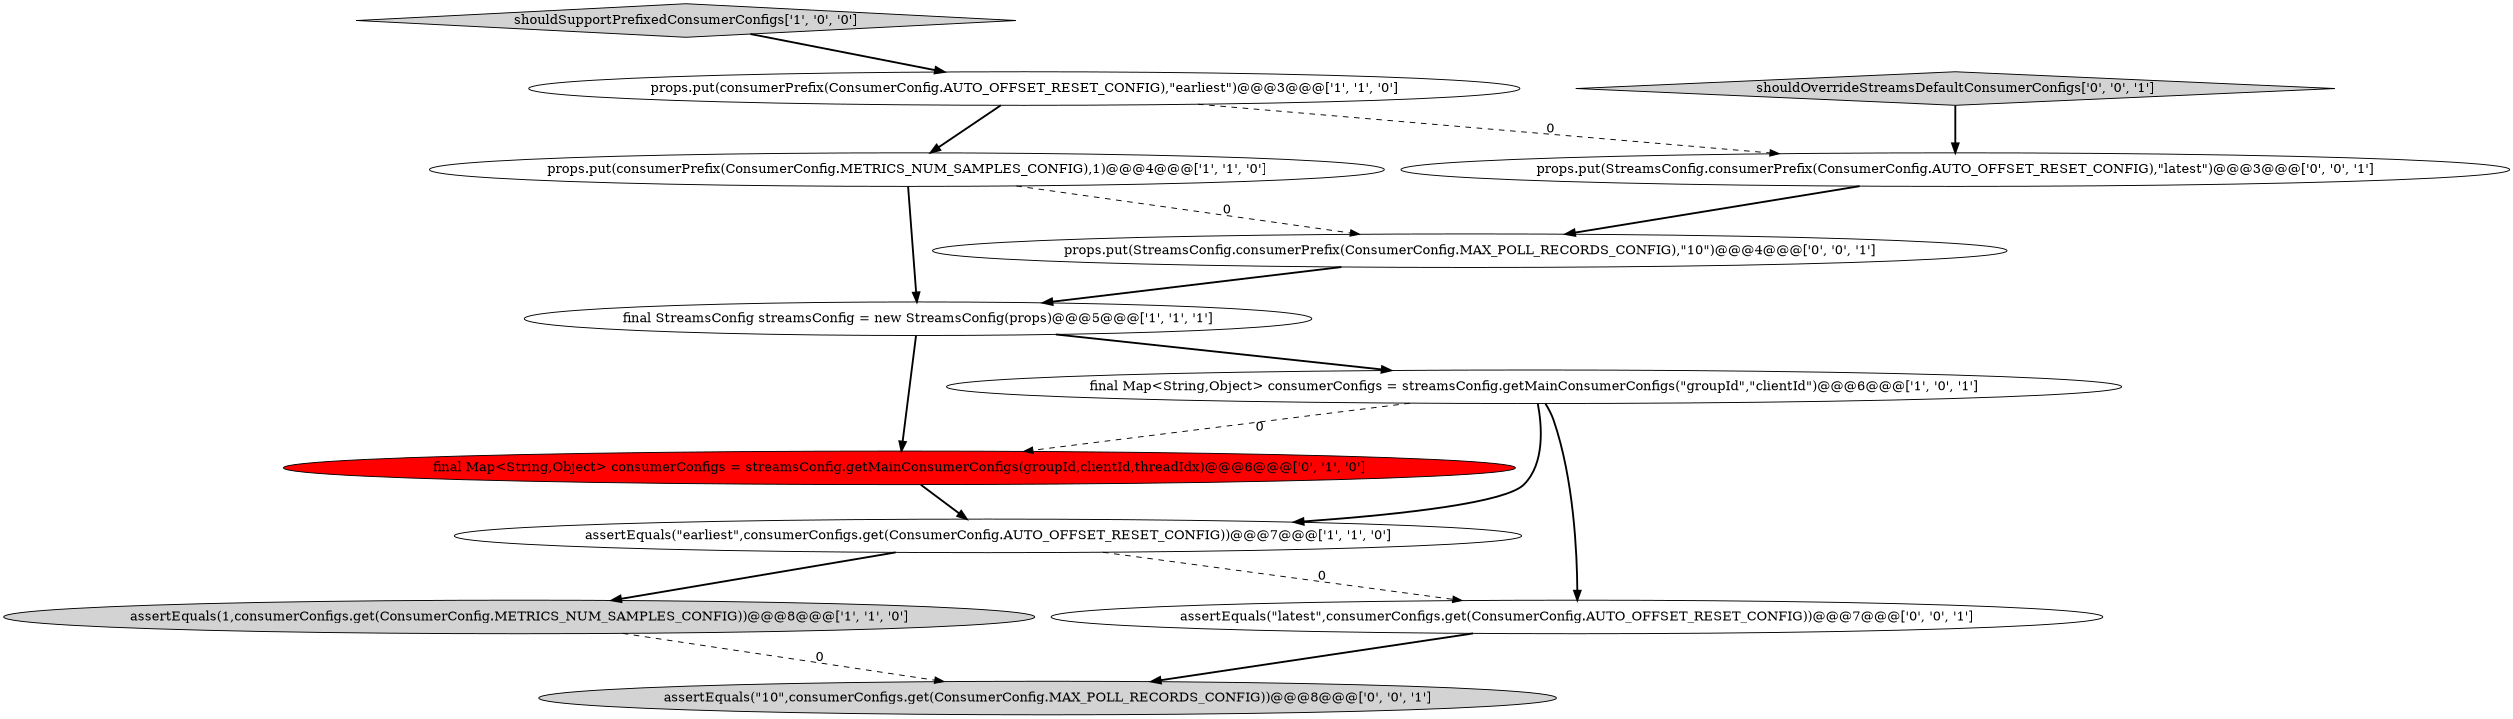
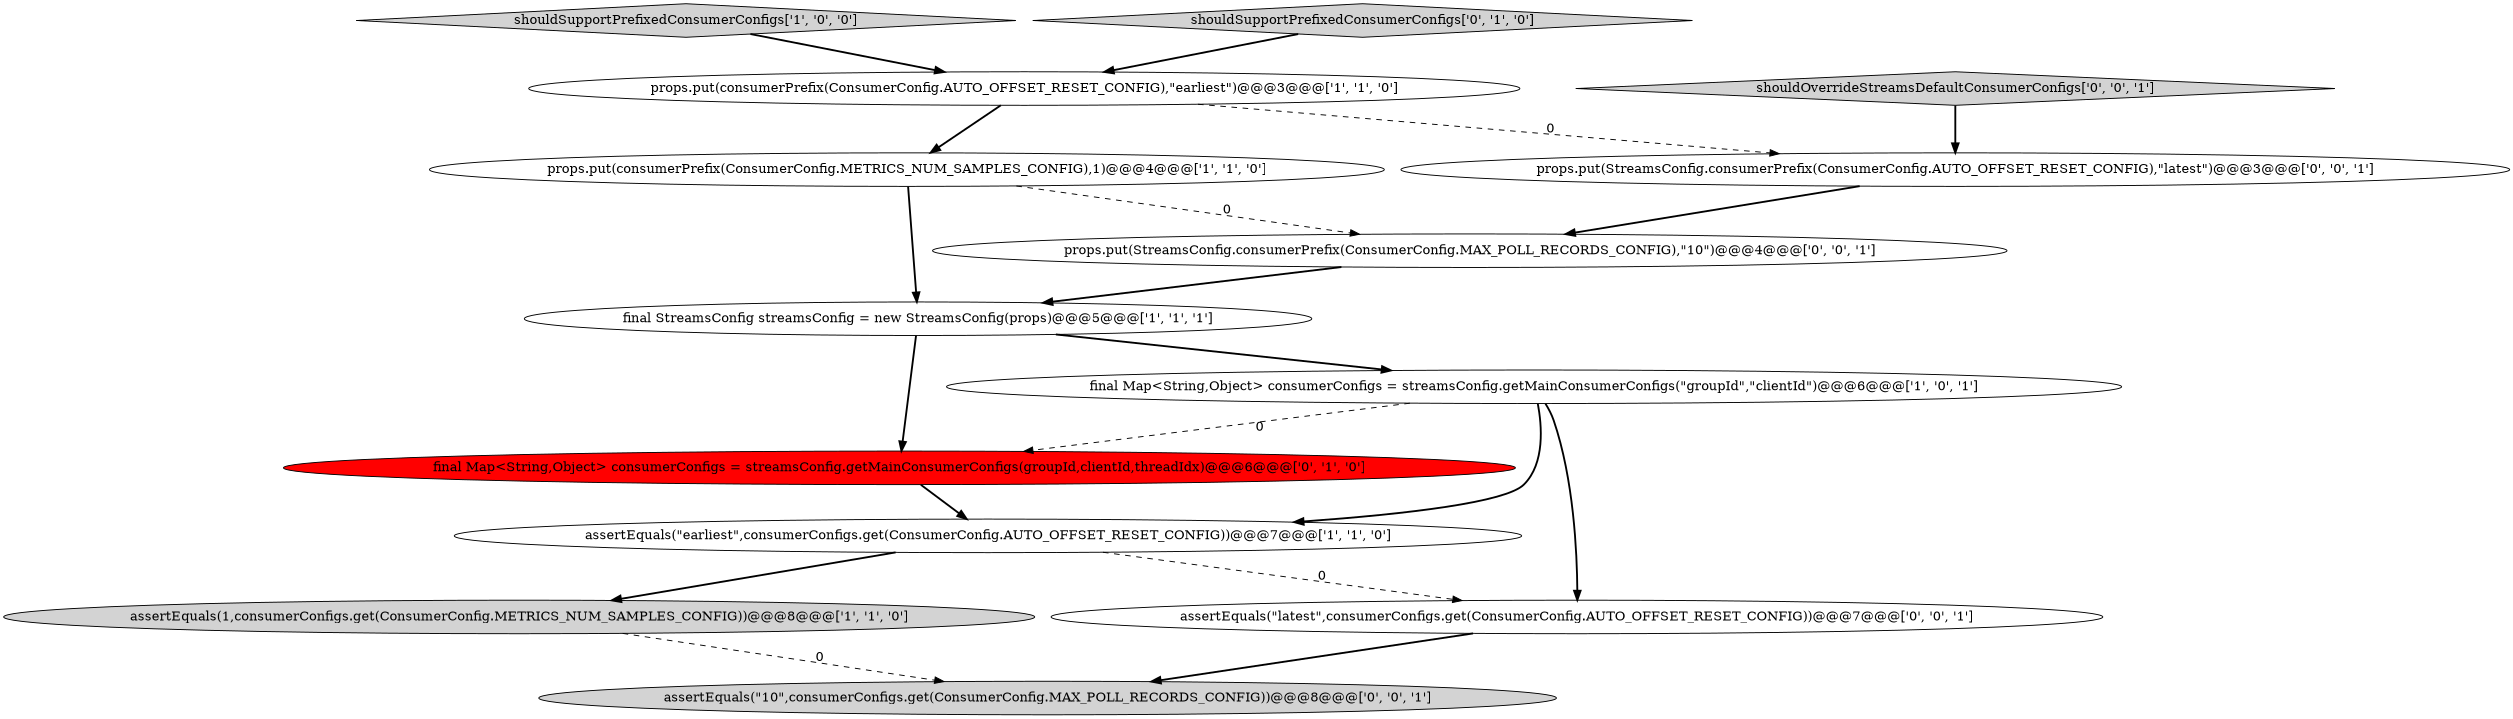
none -> (1363, 21)
